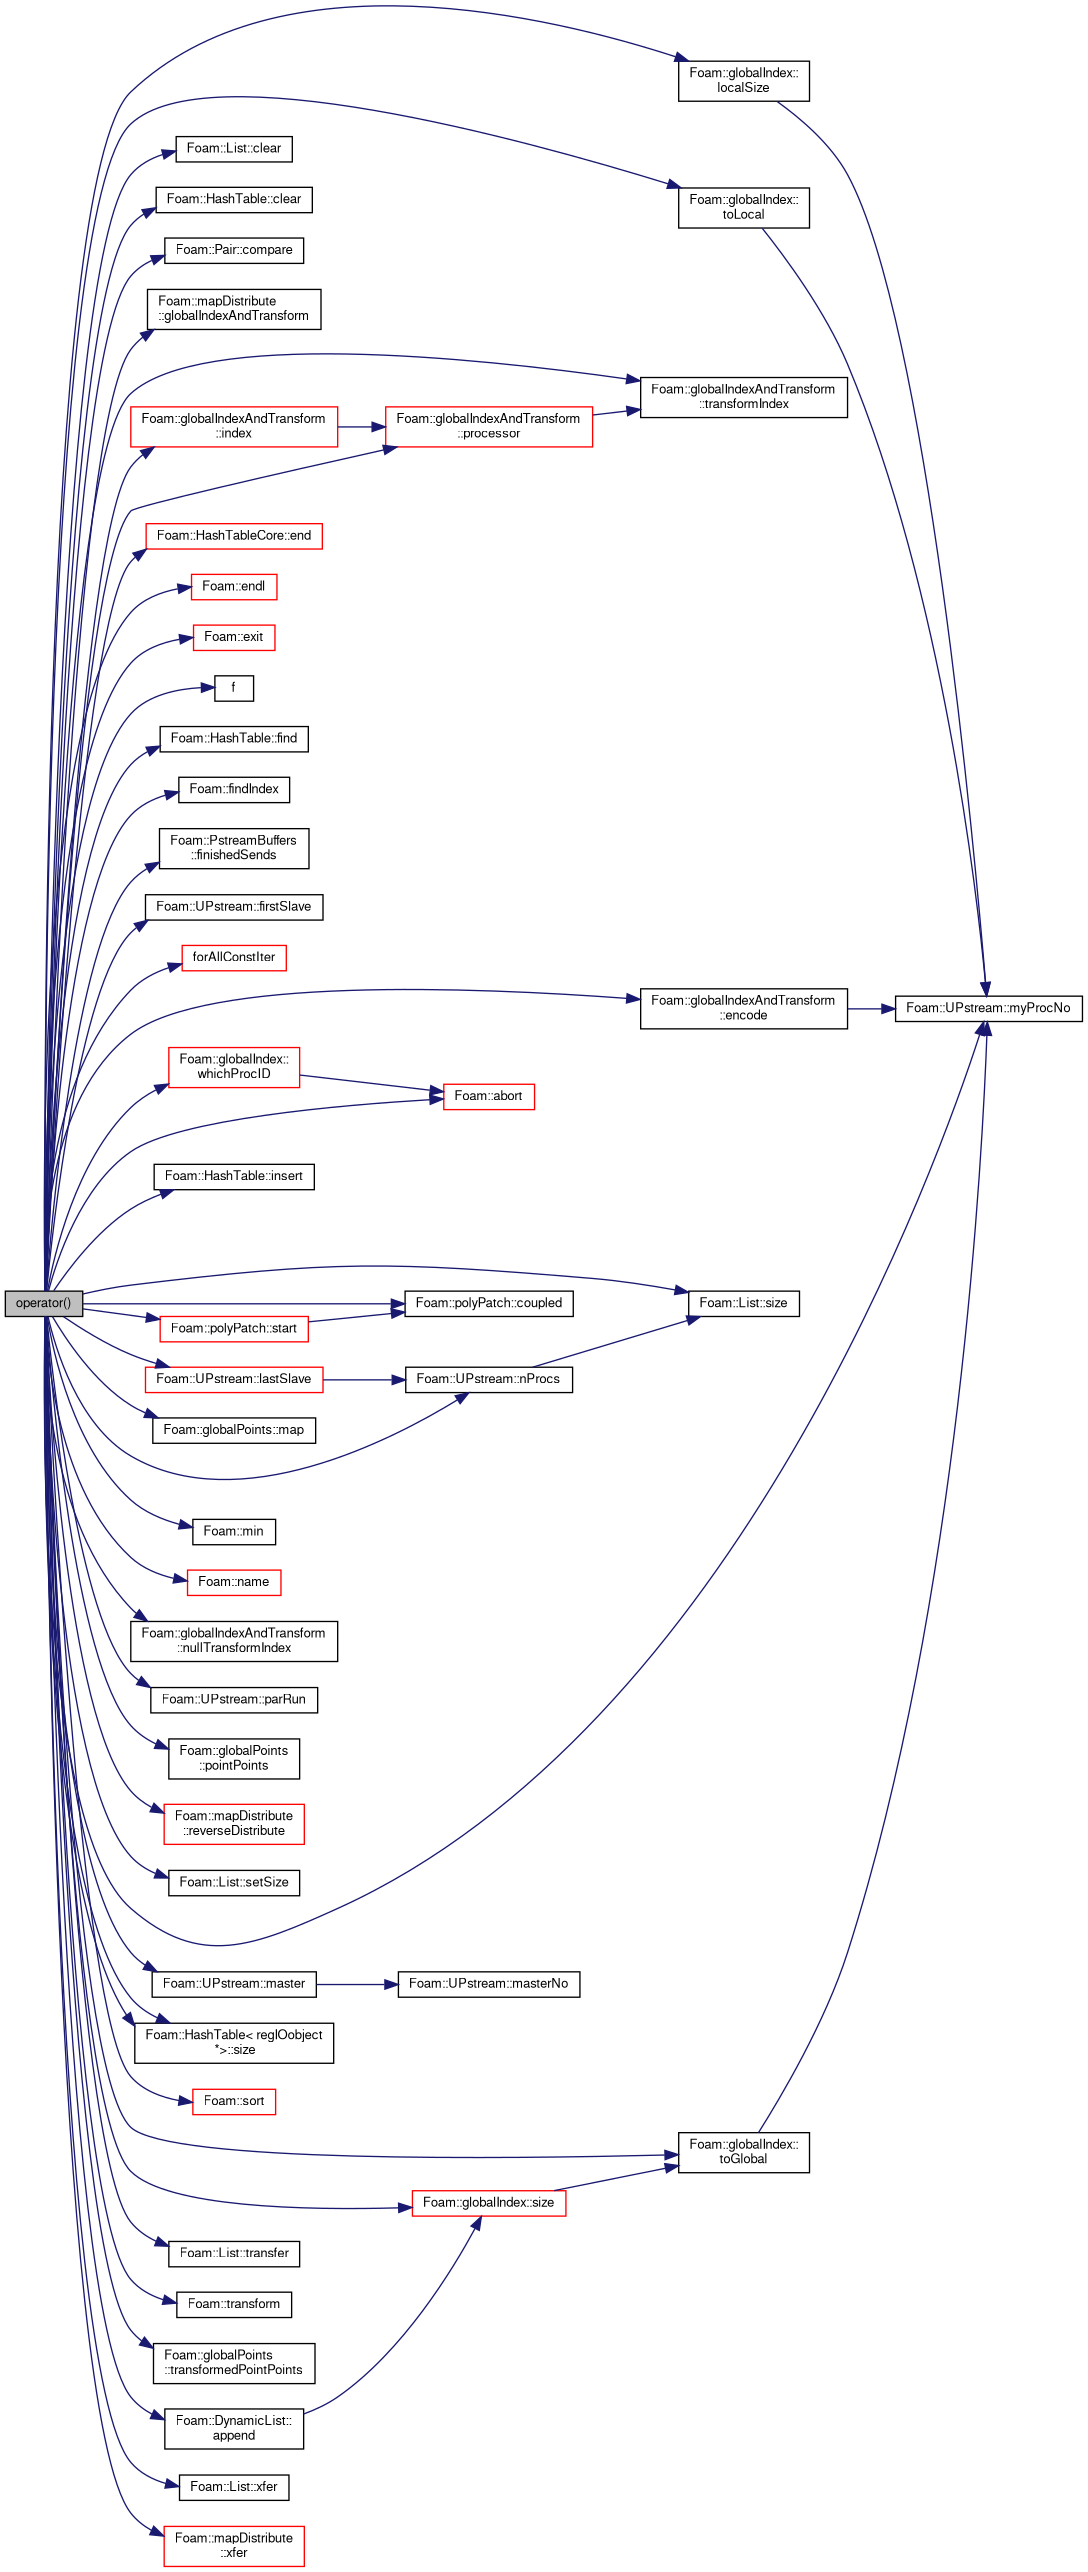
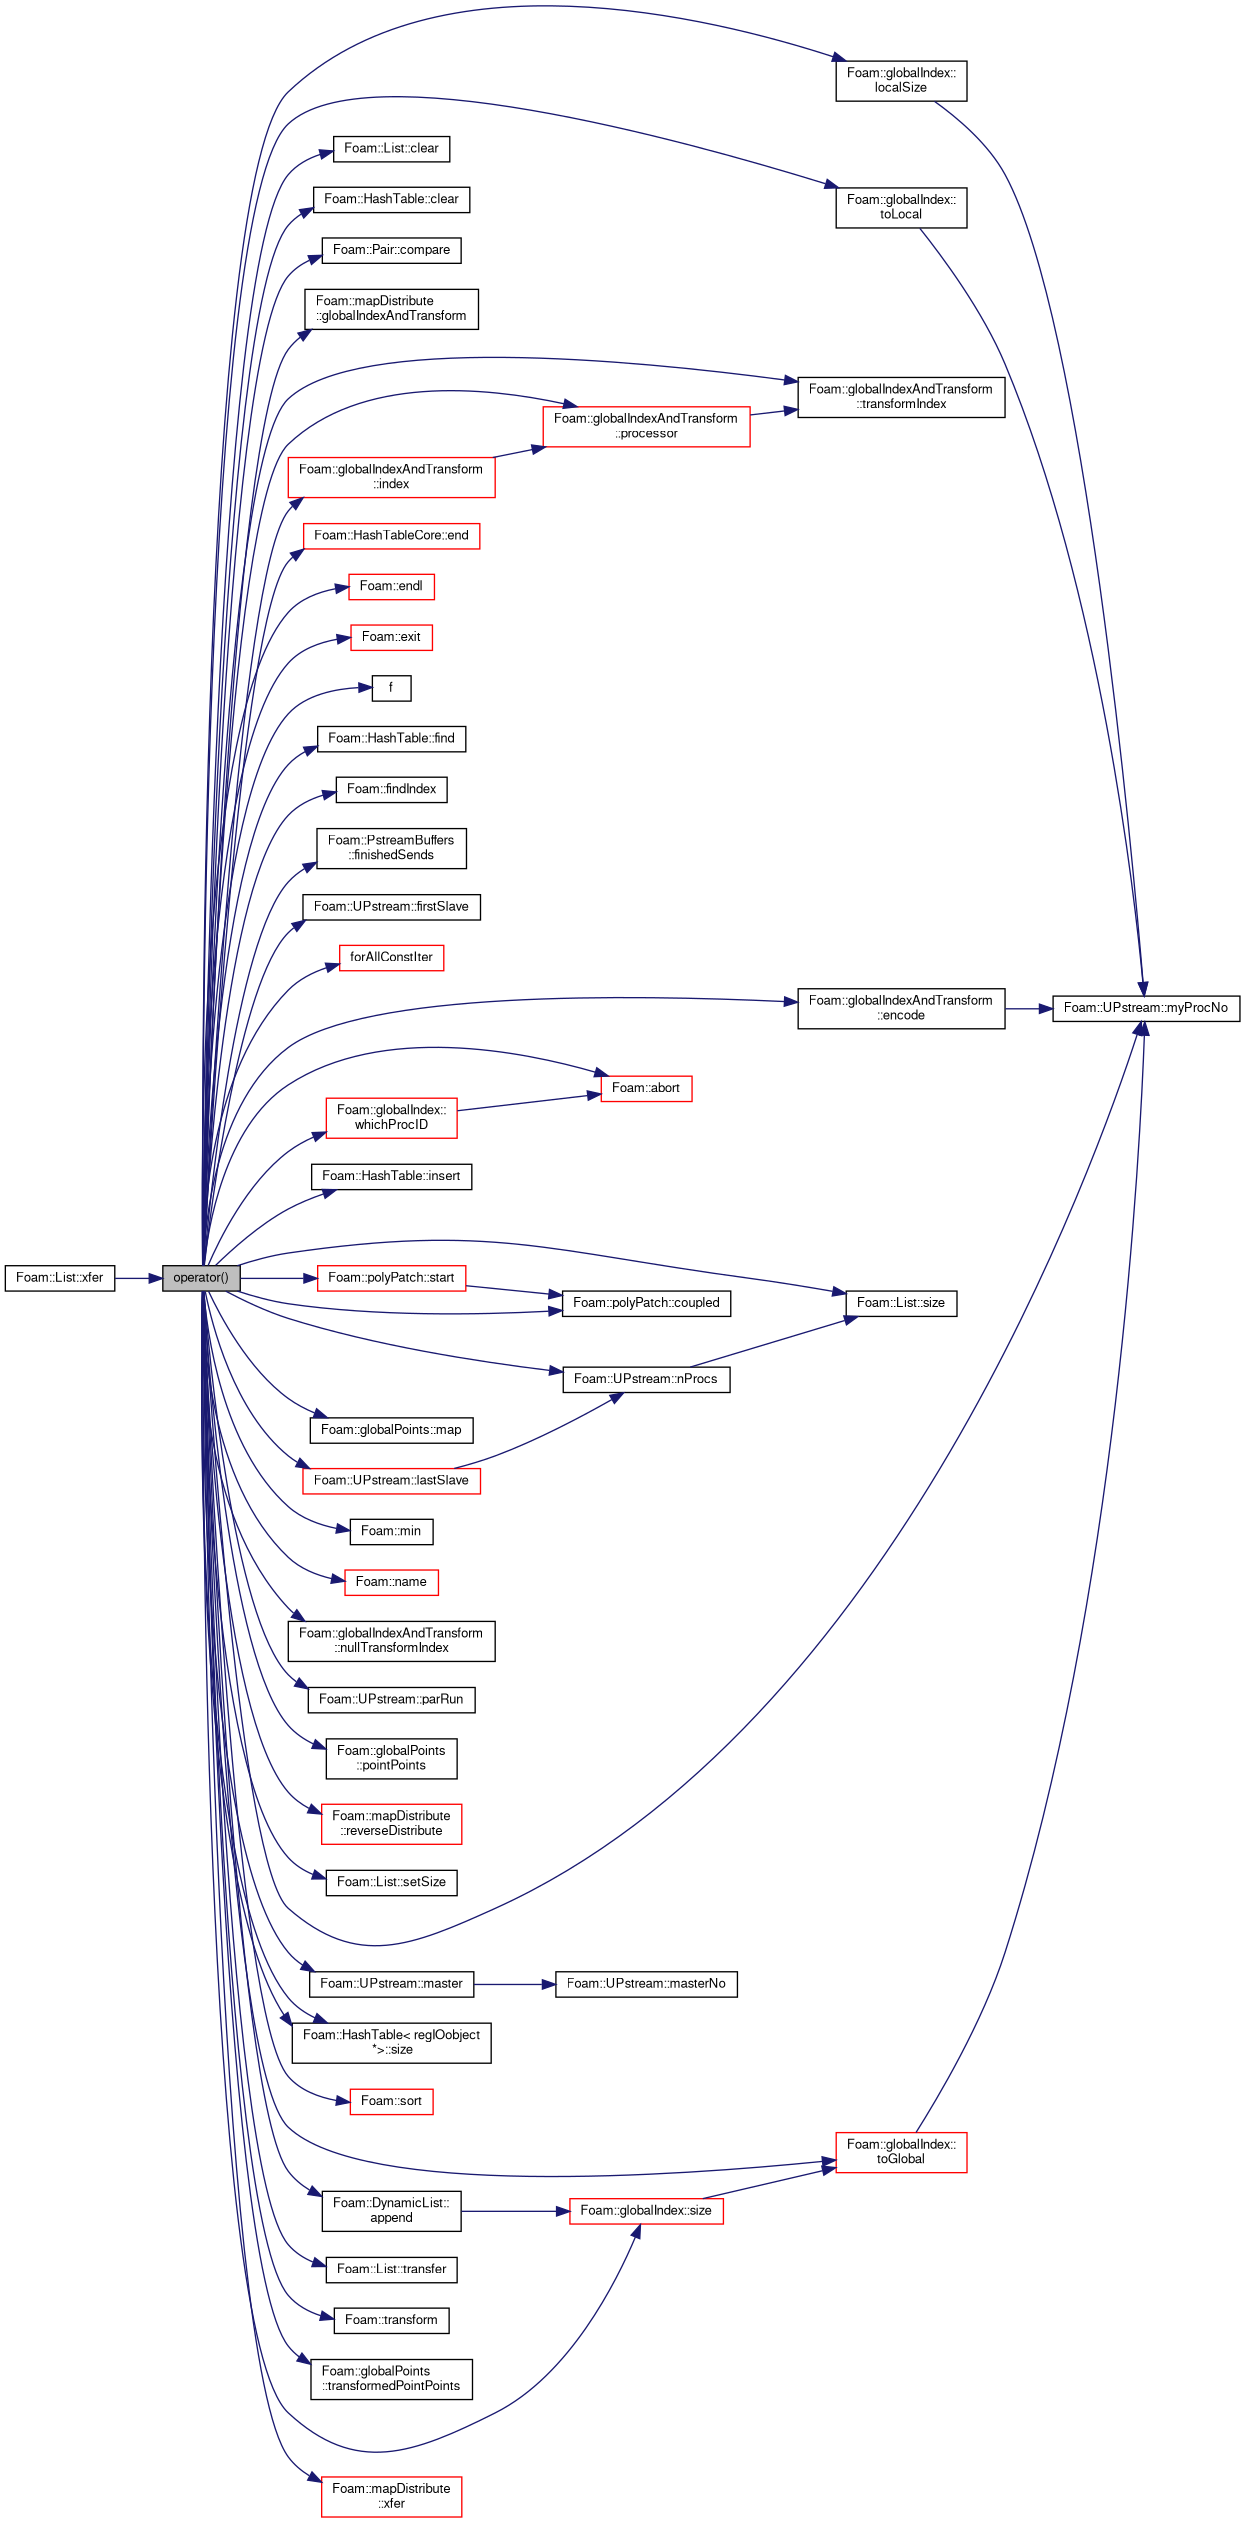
(60, 1914) -> (132, 1278)
(744, 2153) -> (902, 2153)
